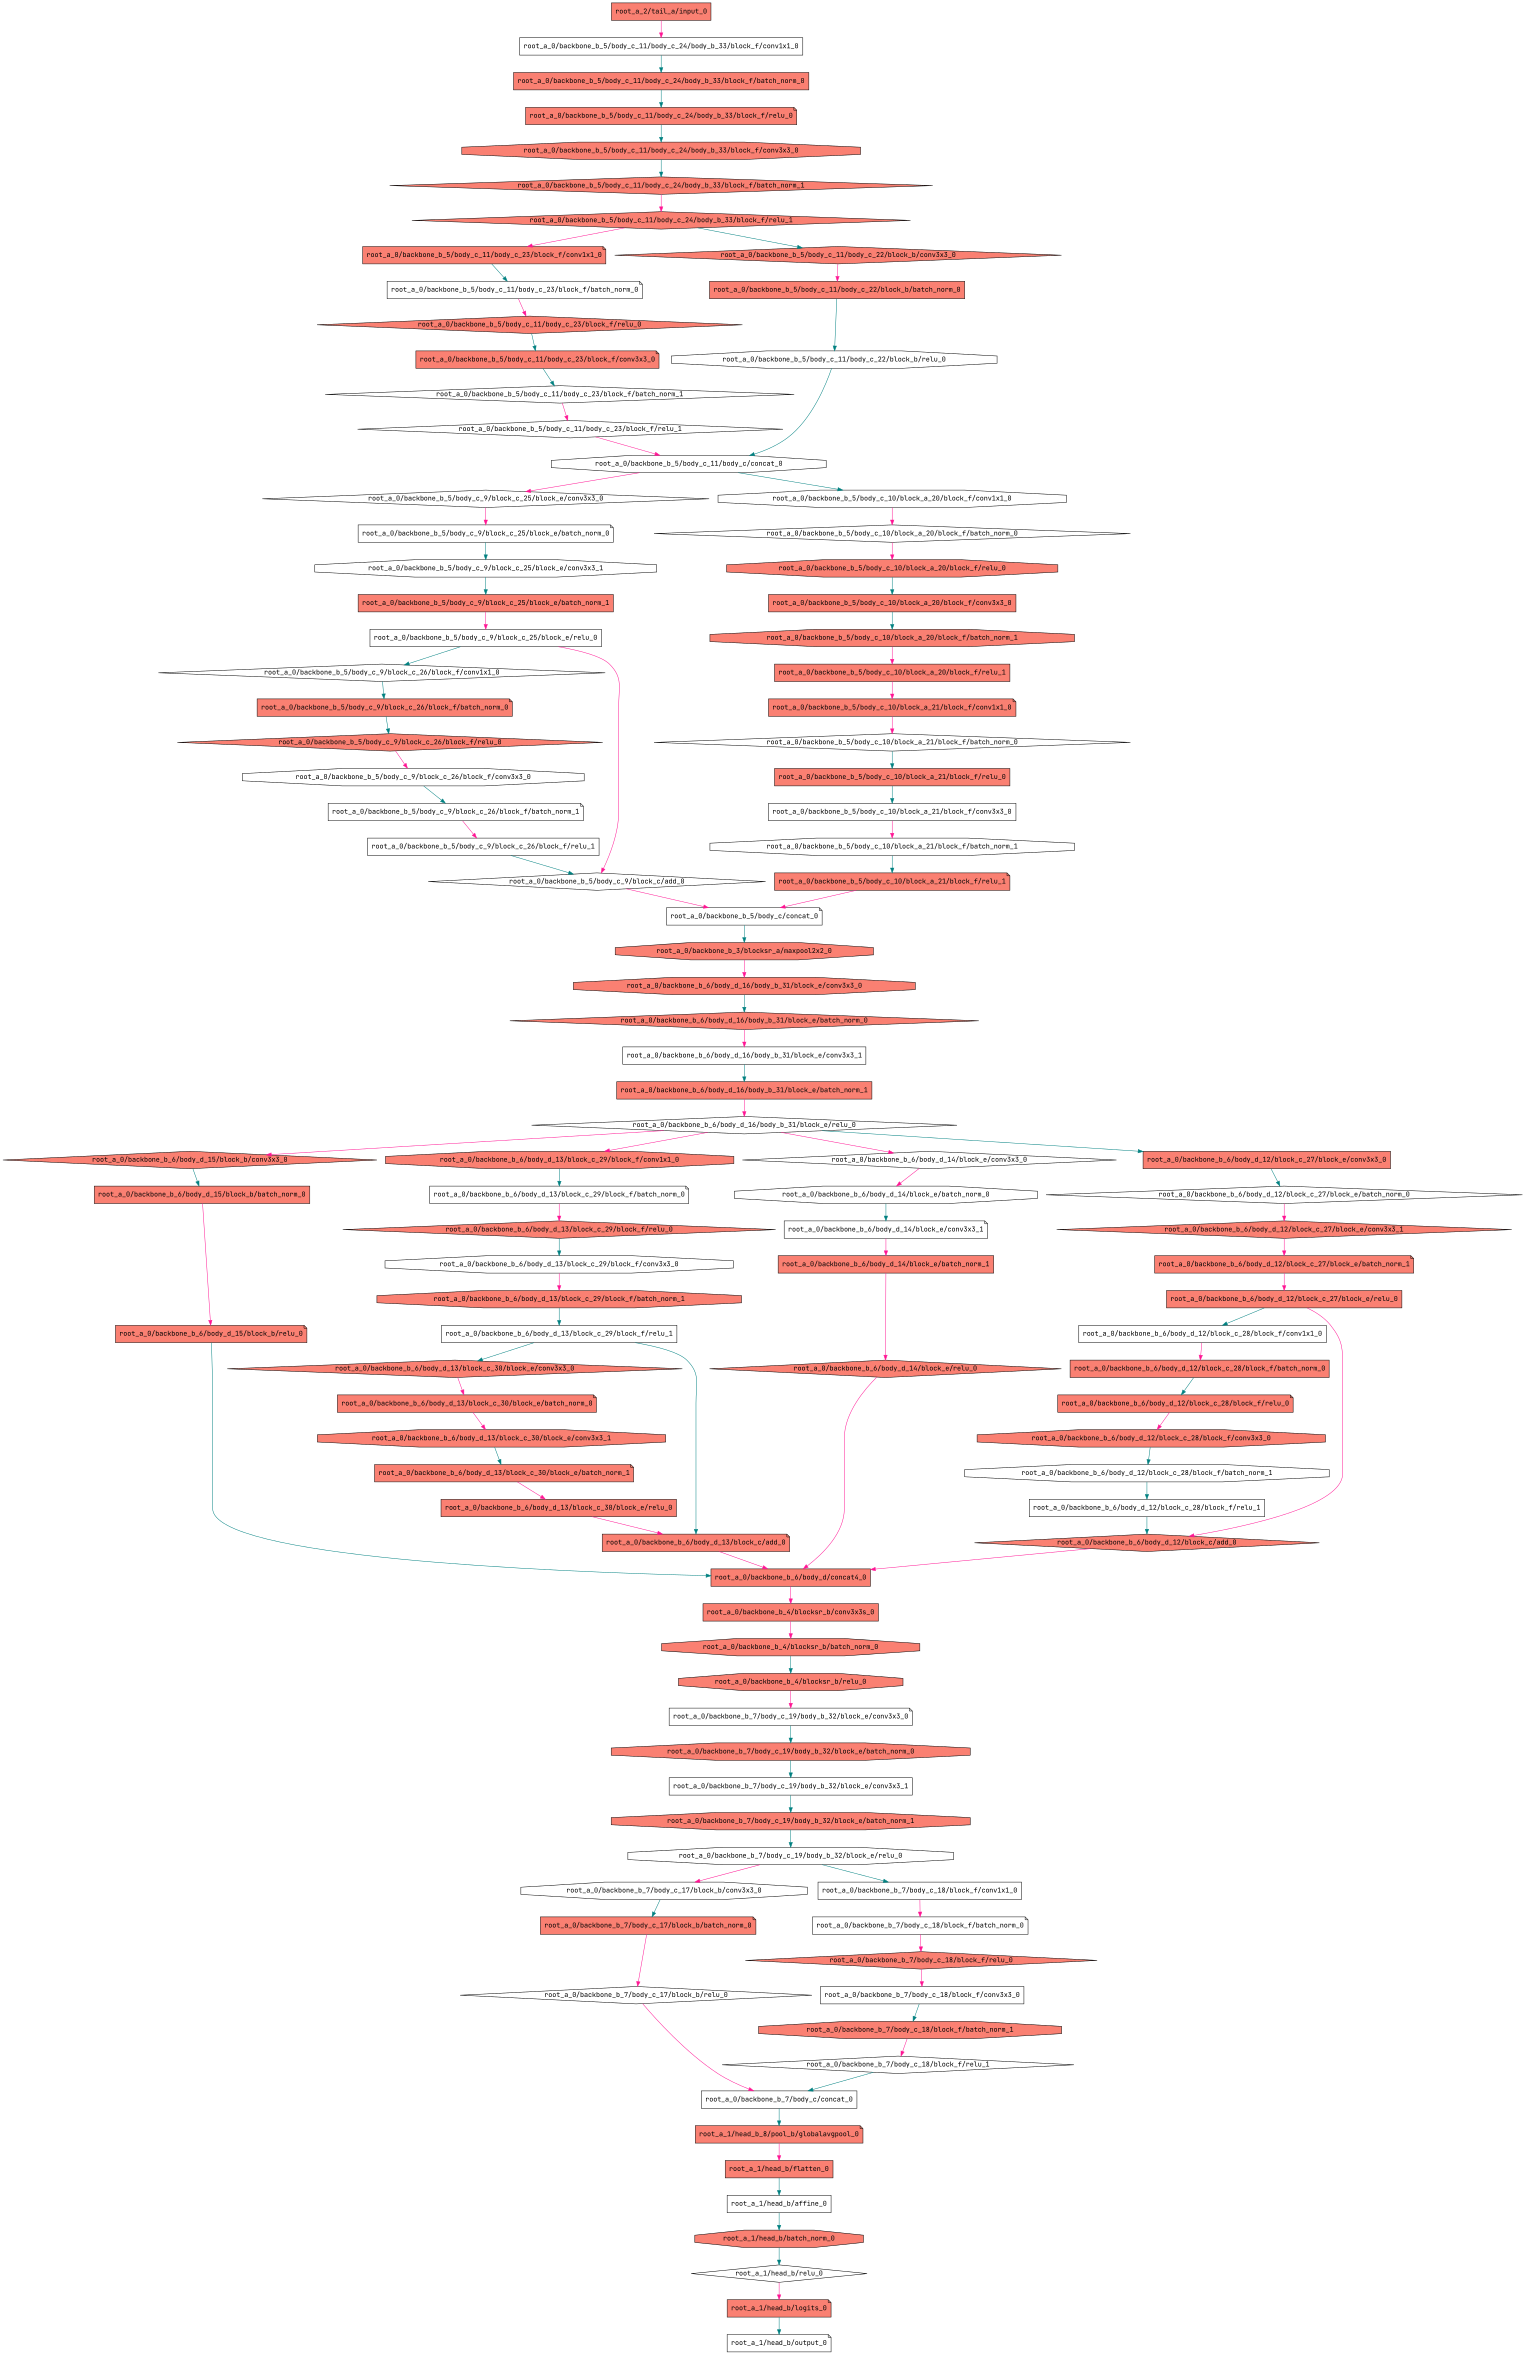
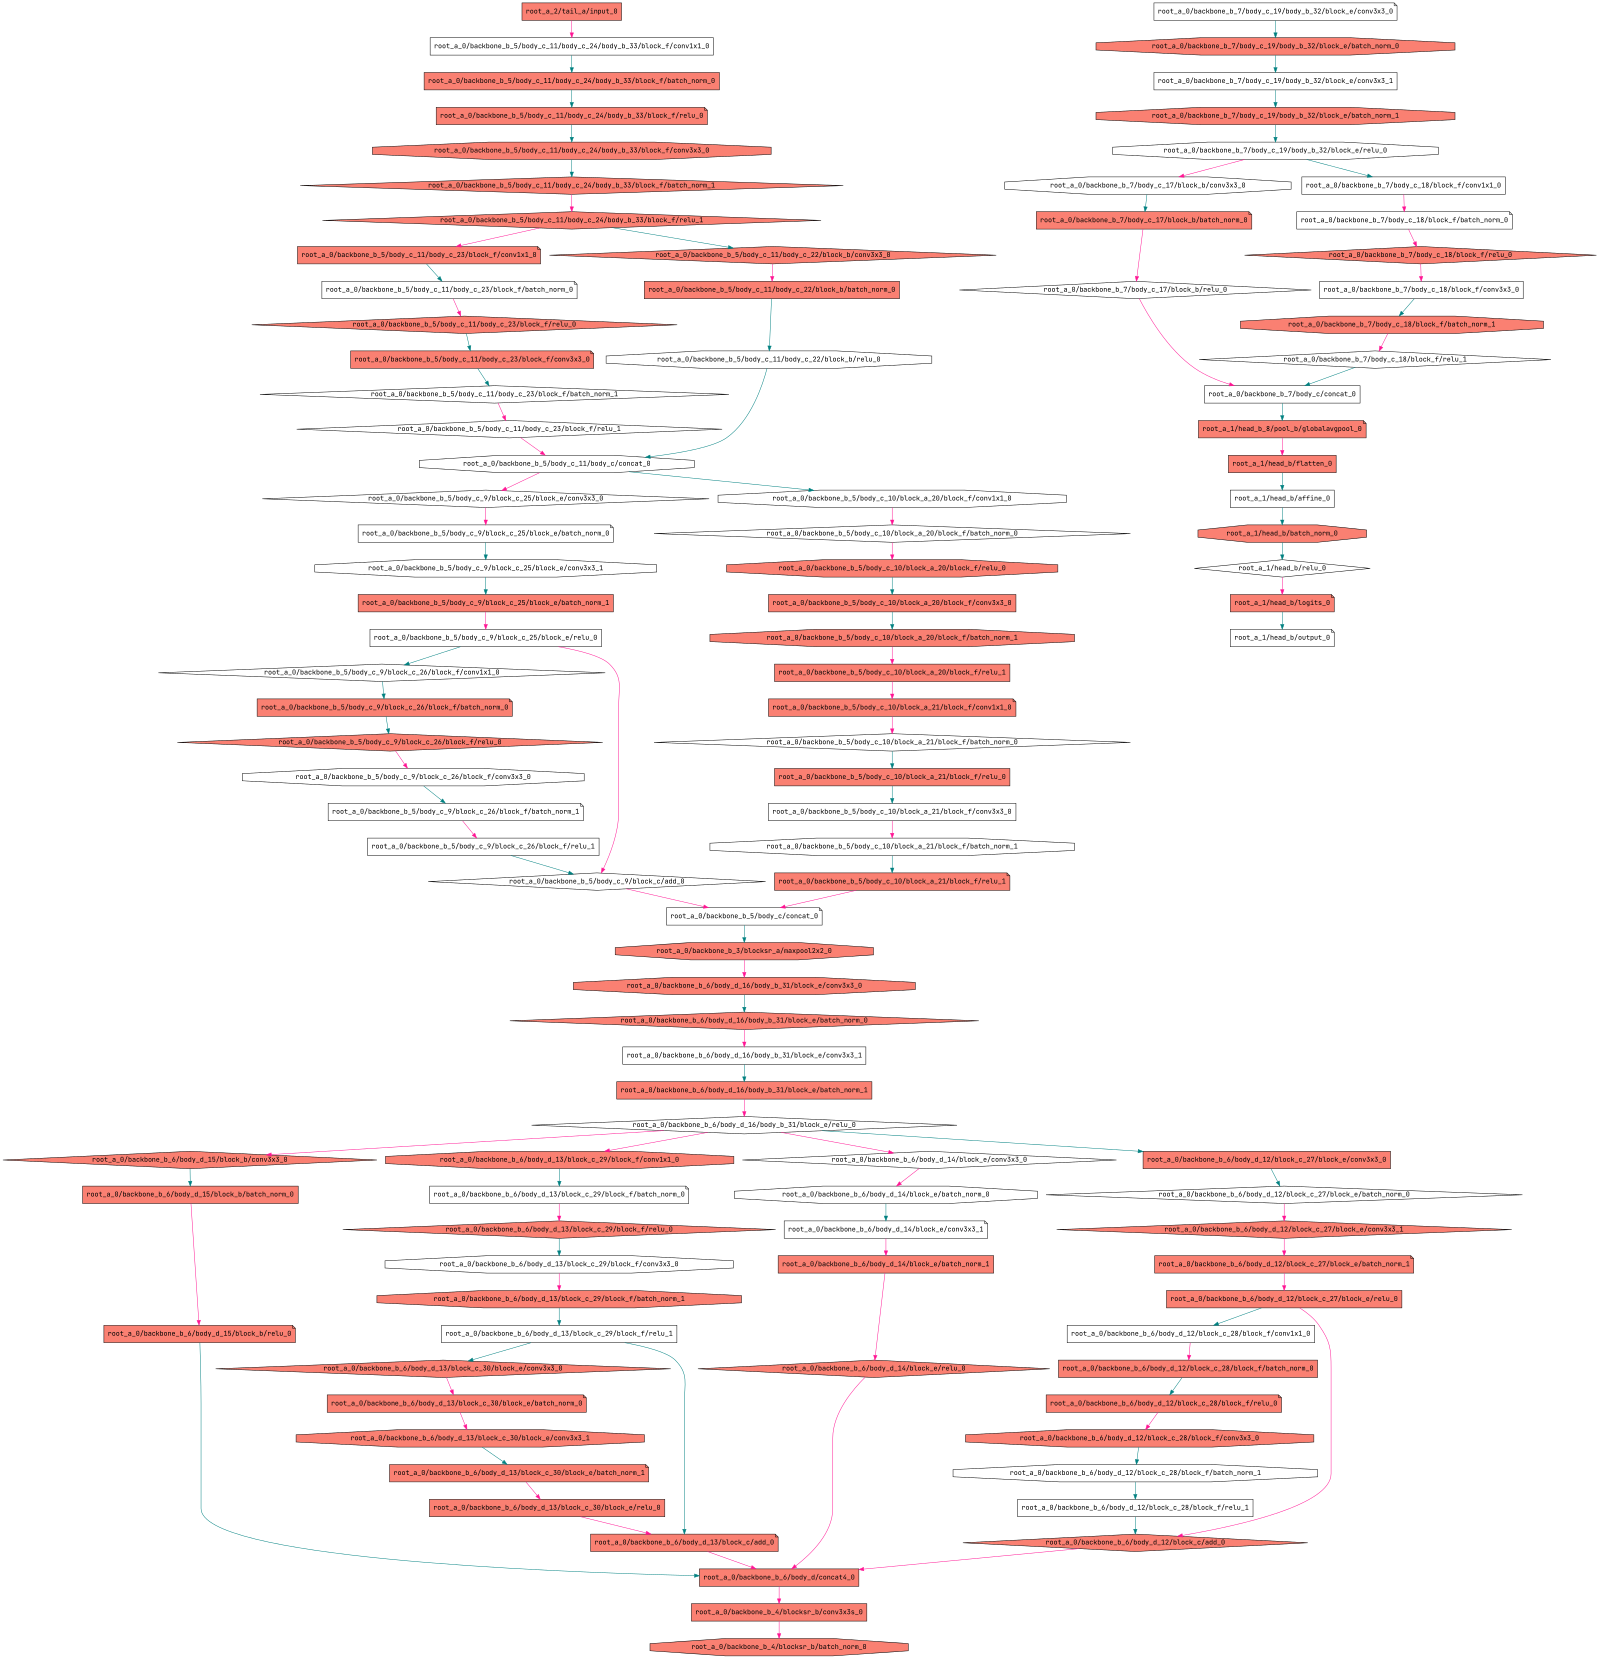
(791, 1682) -> none
